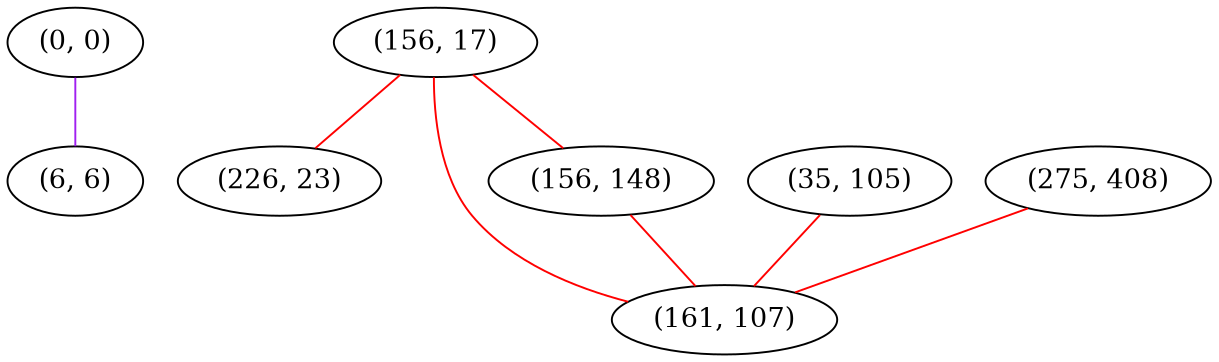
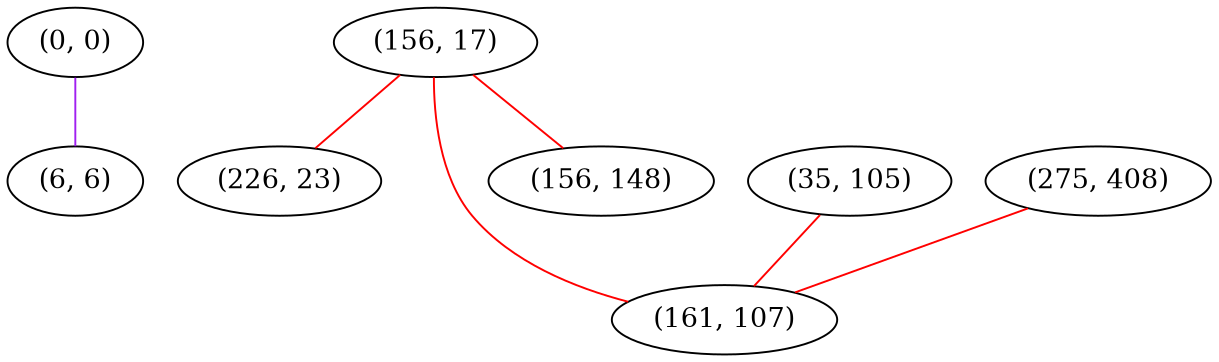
(663, 251) -> none
